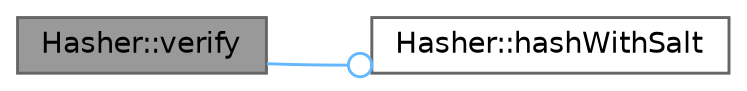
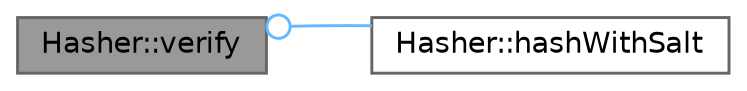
(307, 65) -> (331, 26)
